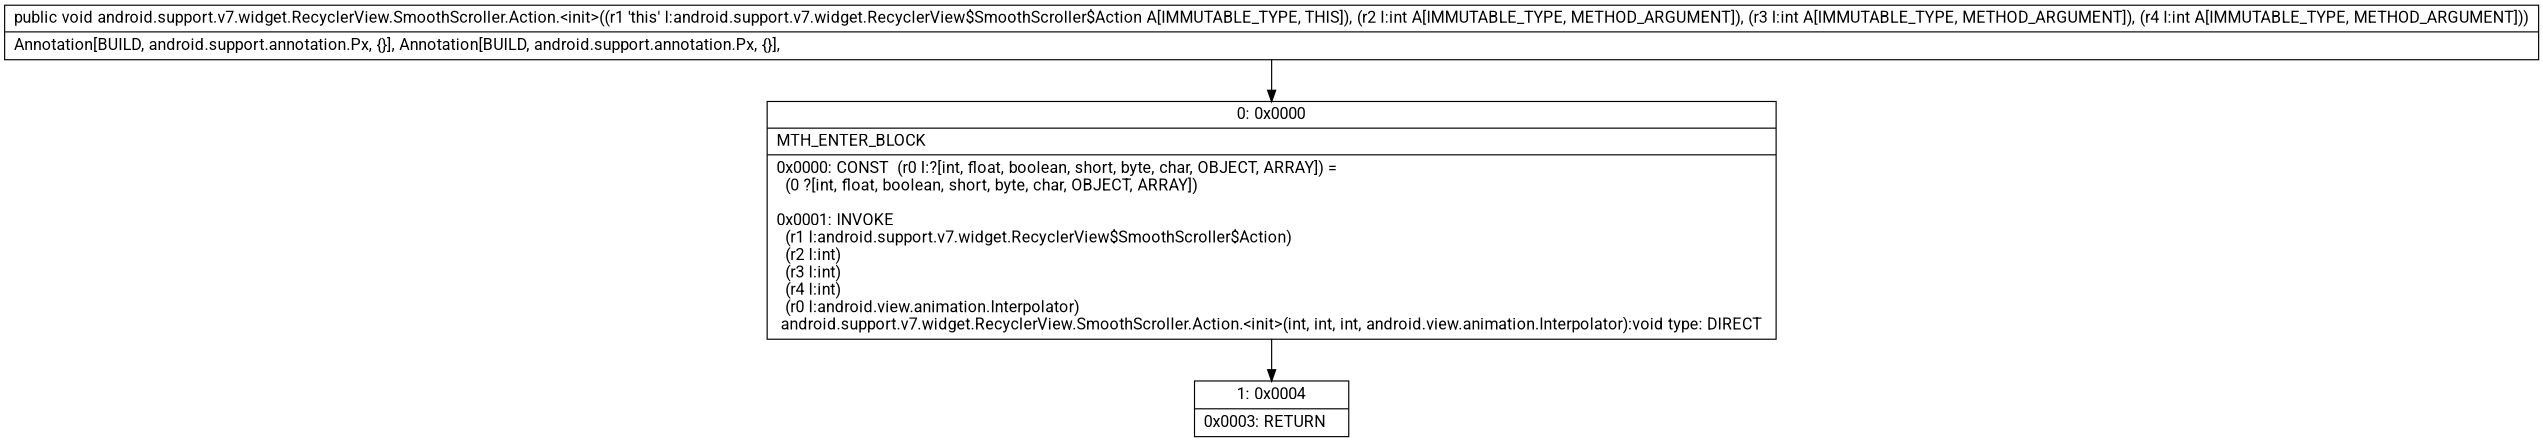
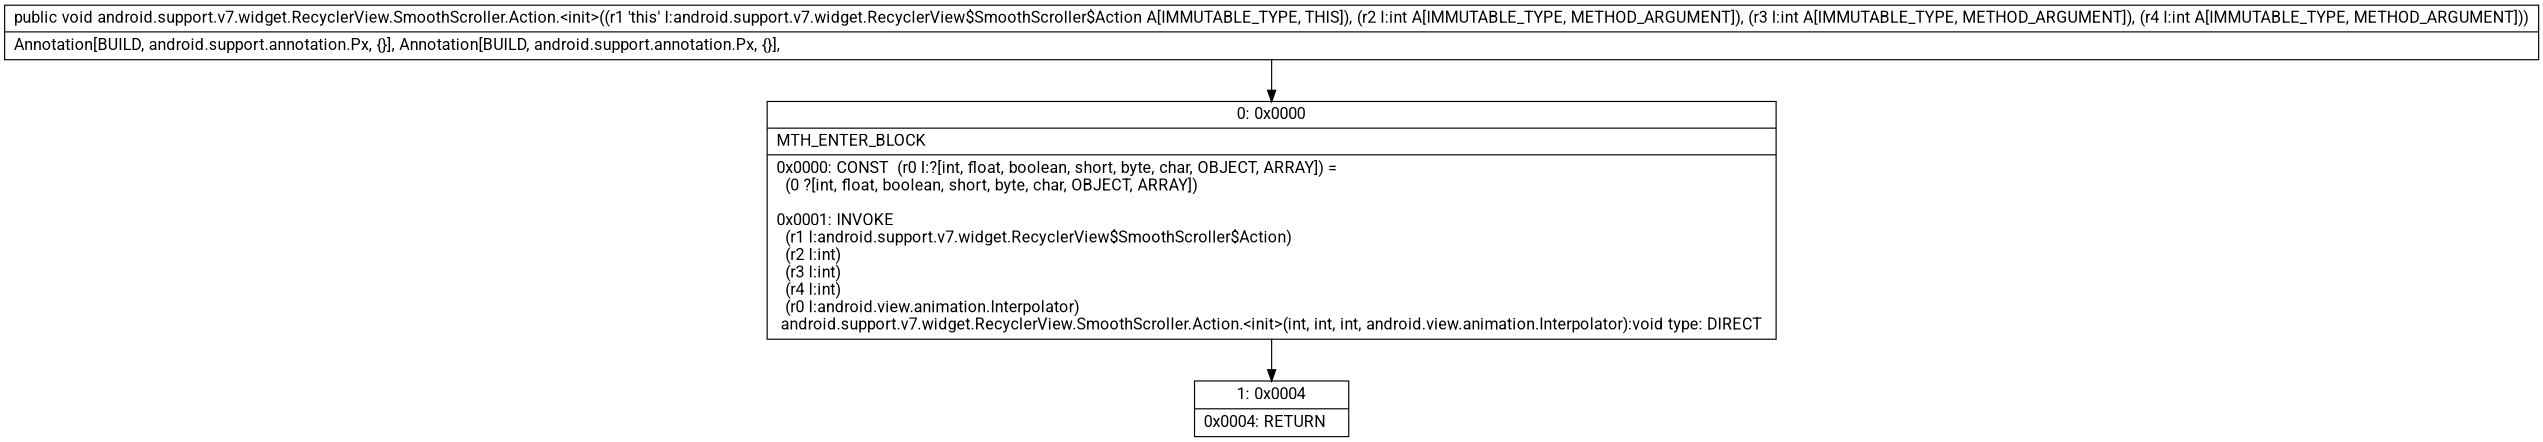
(1272, 422) -> (1272, 422)
